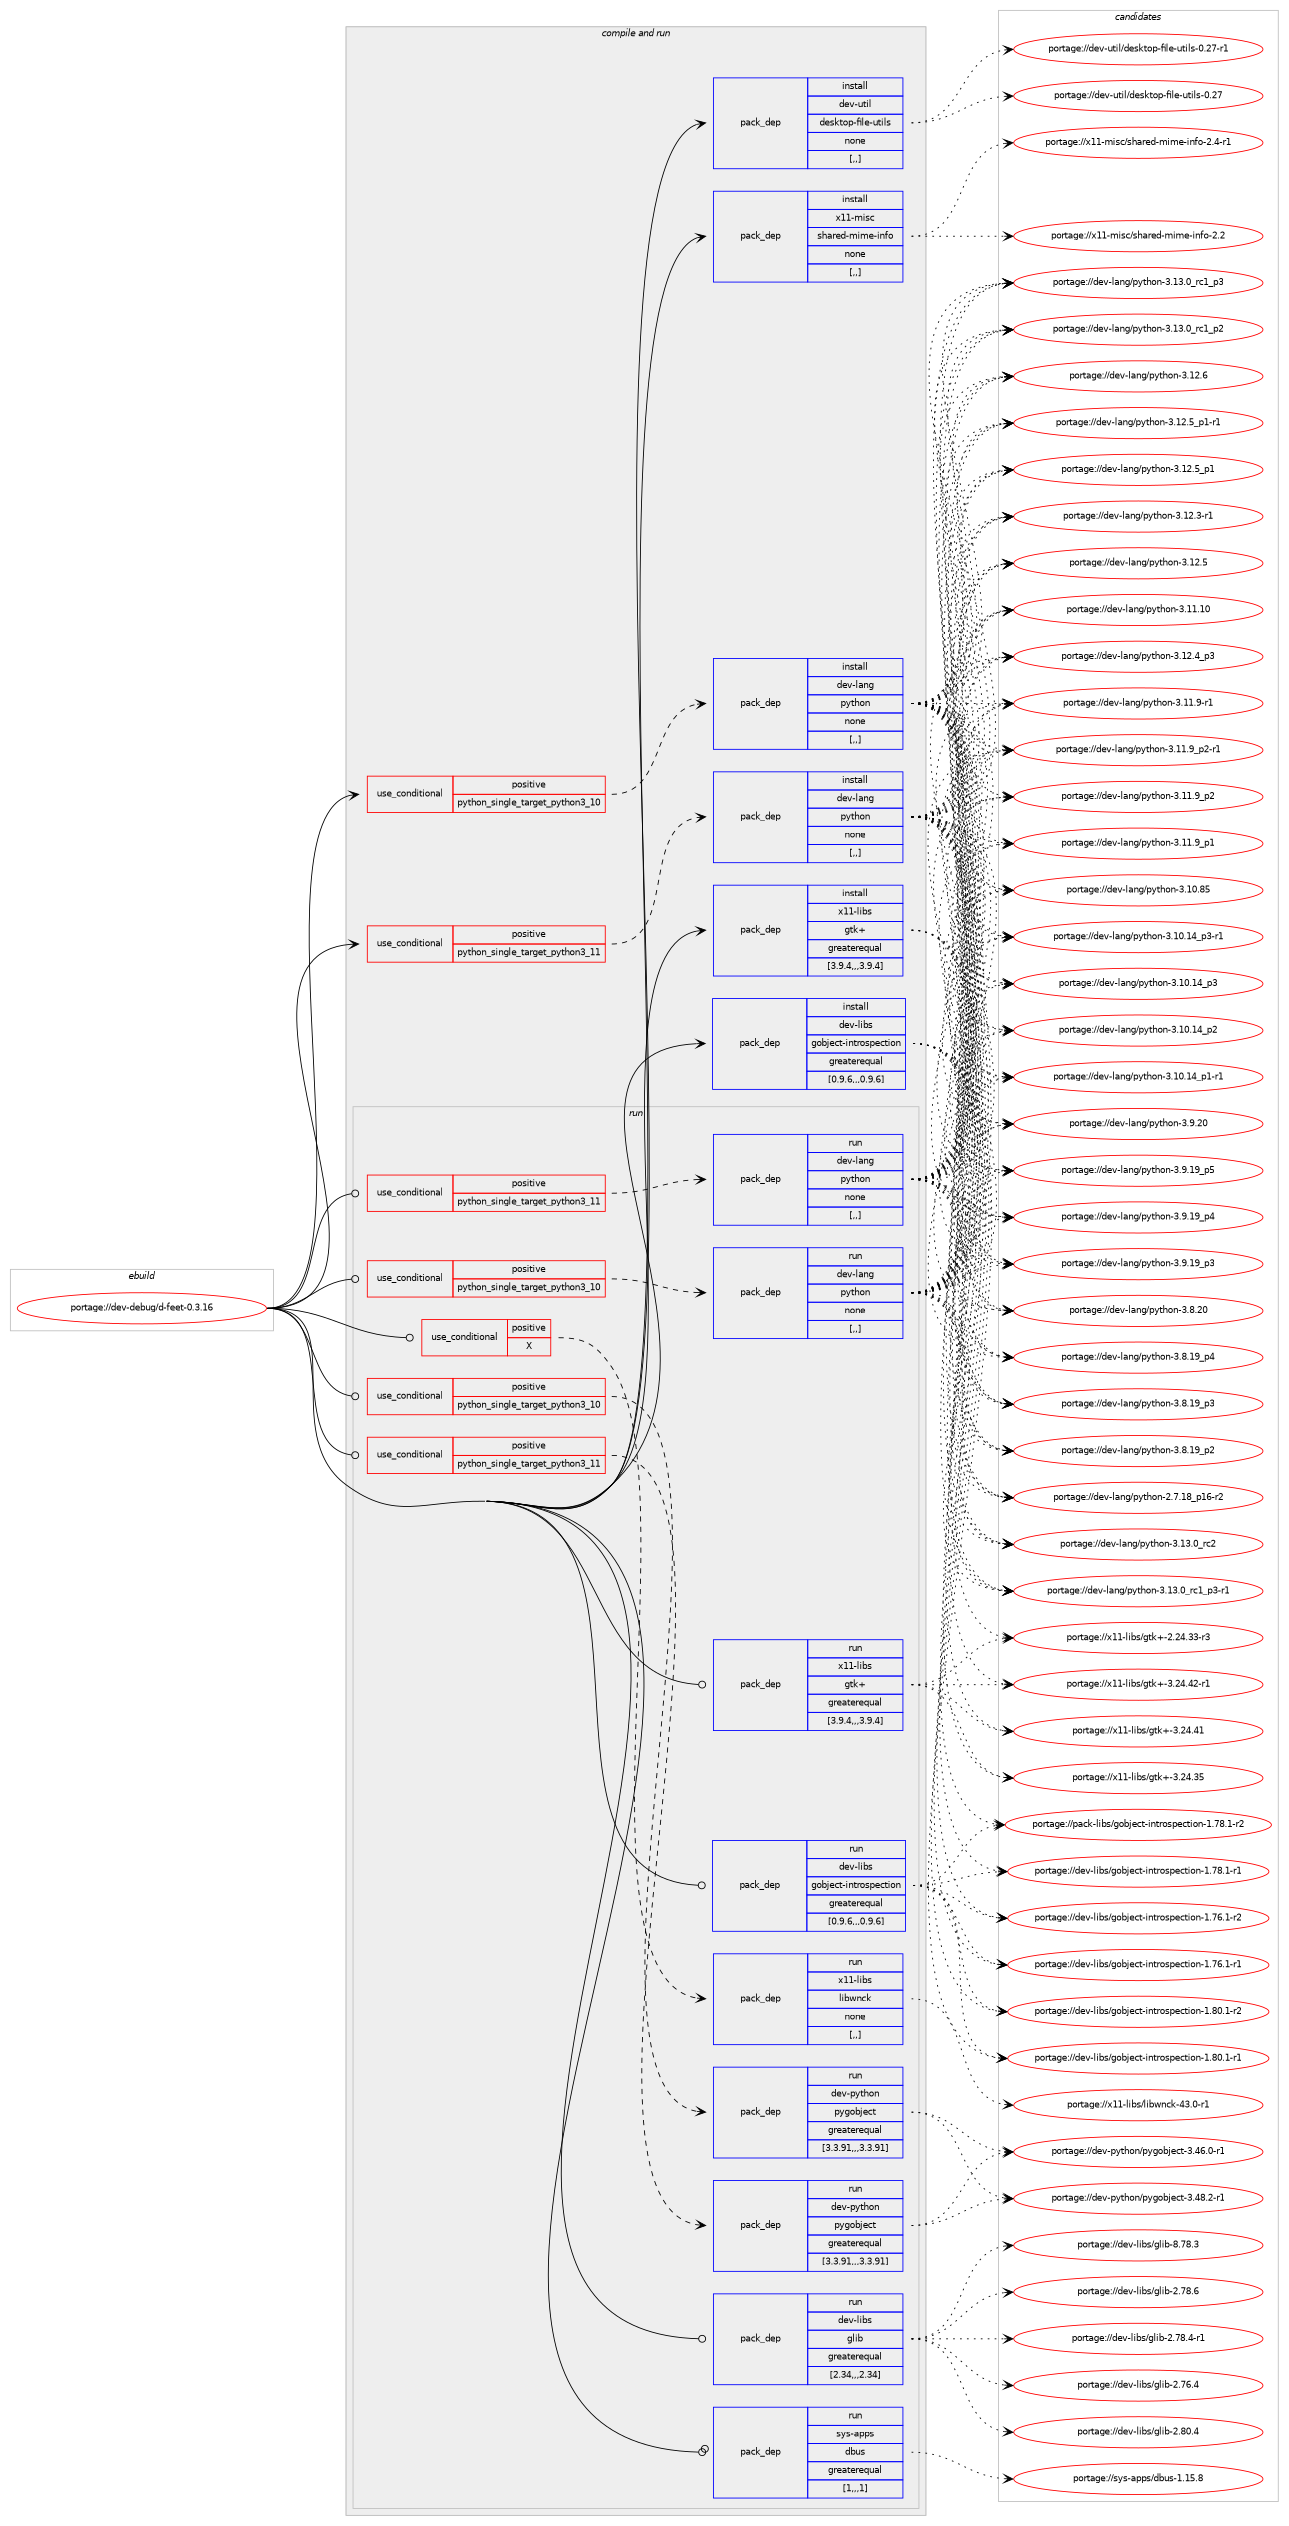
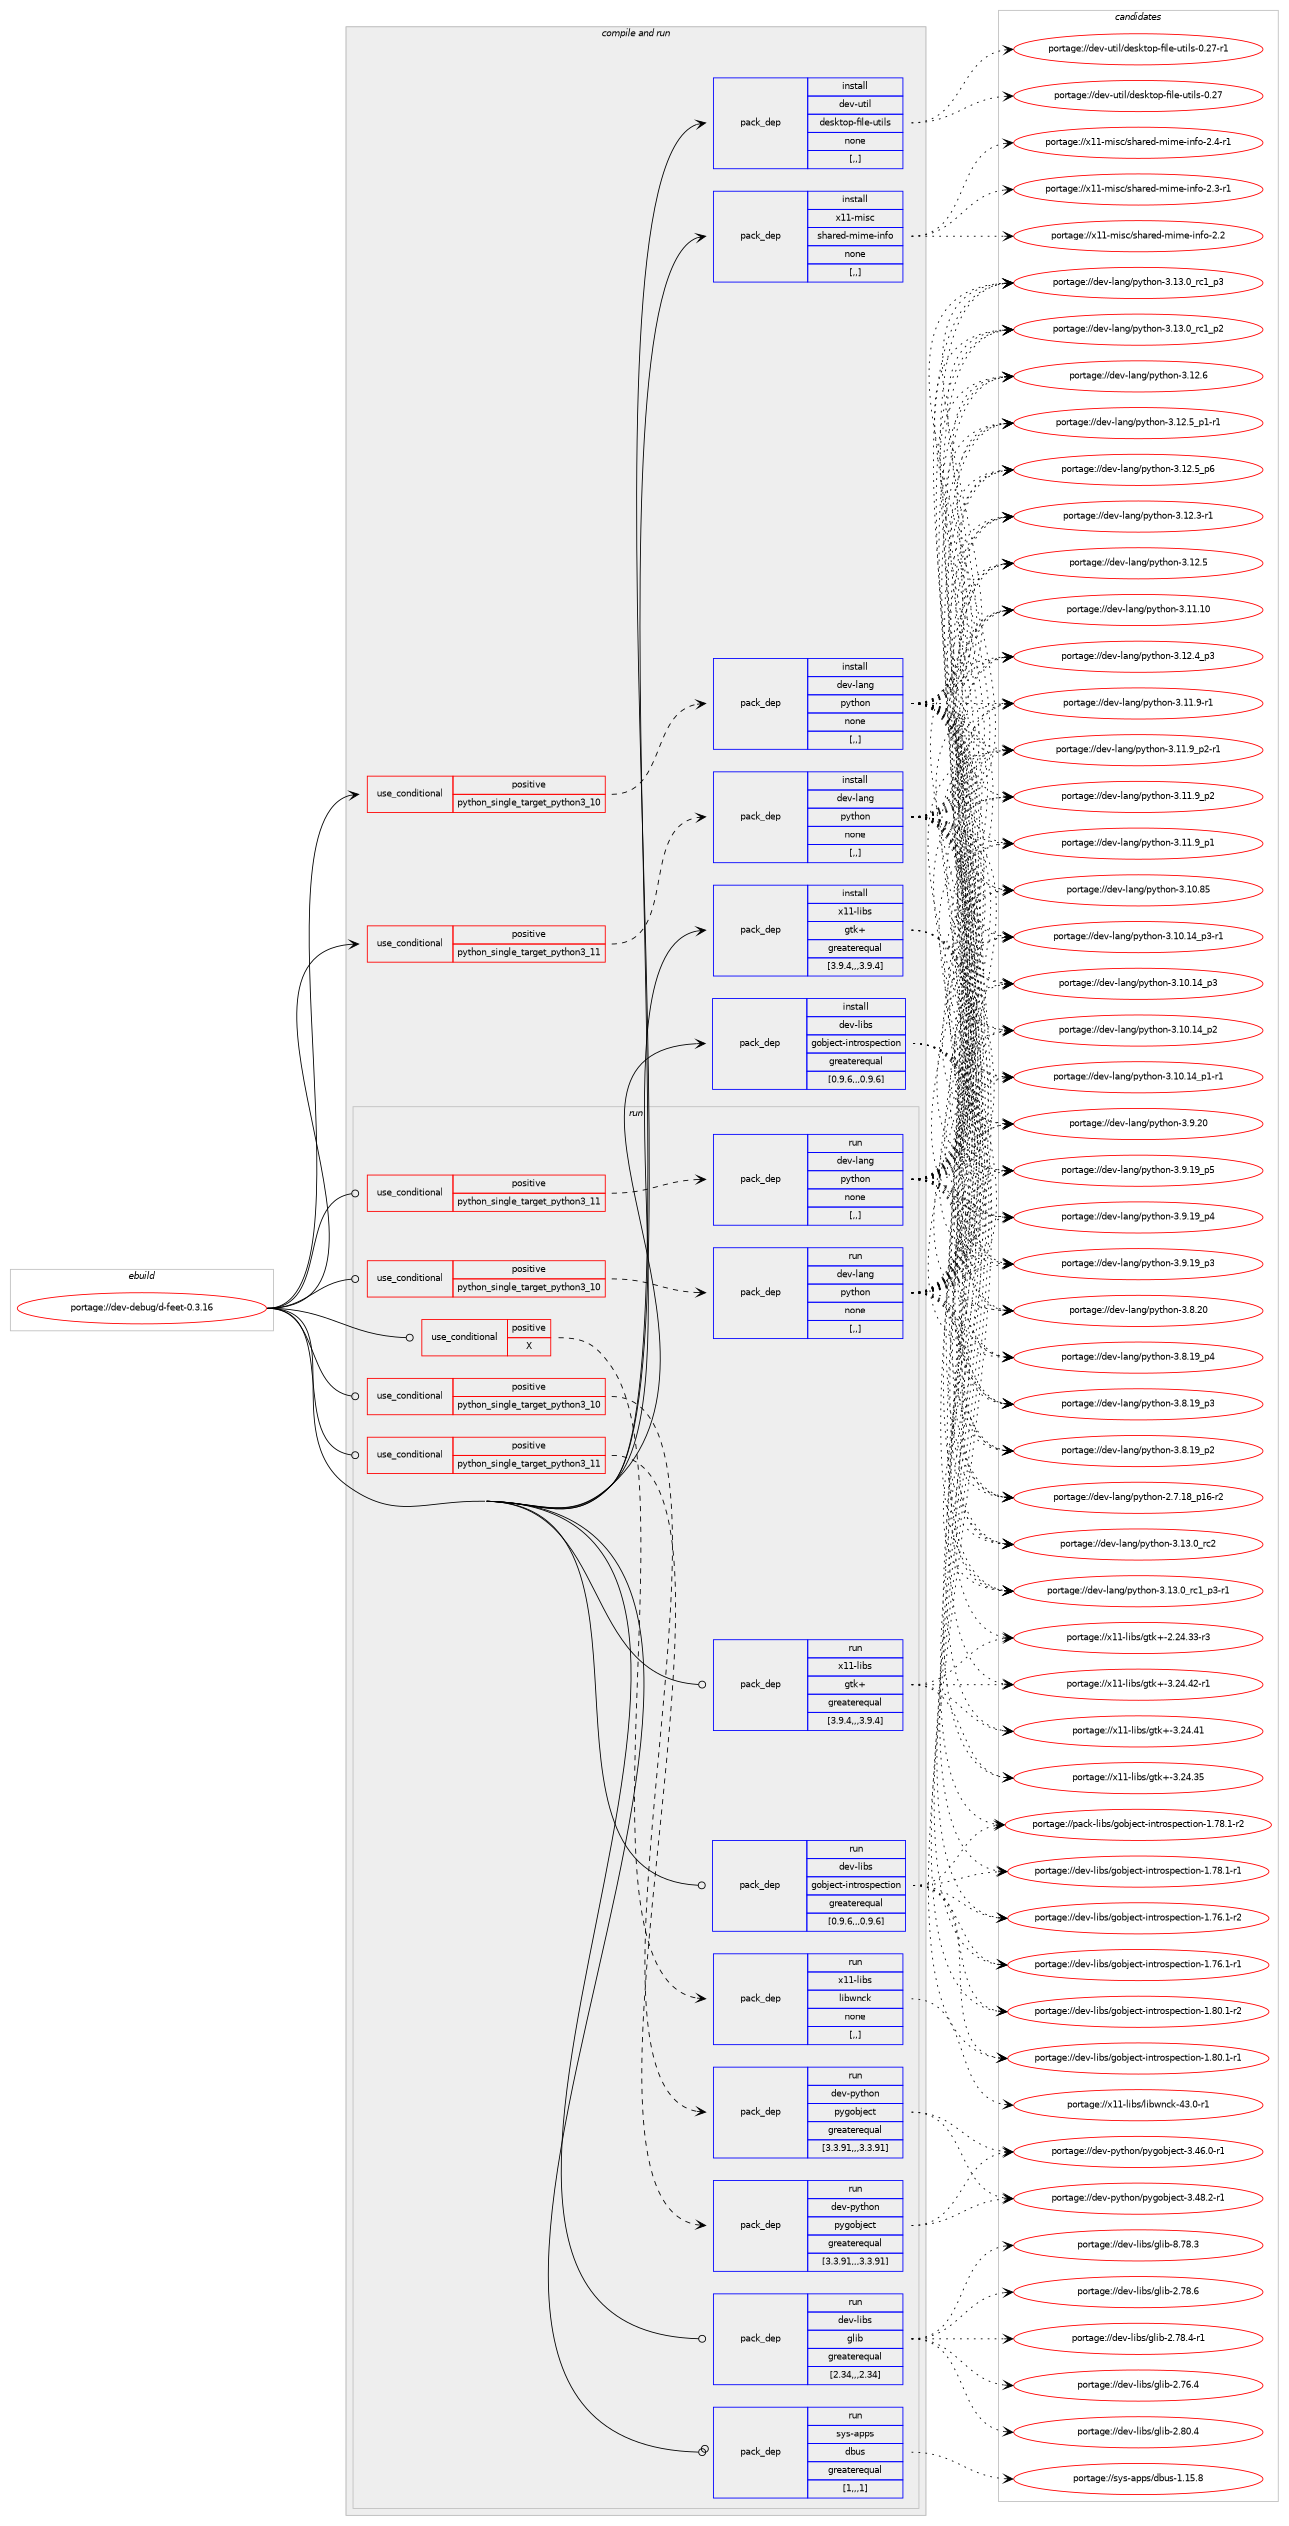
none -> (1138, 189)
(1138, 470) -> (1138, 470)
